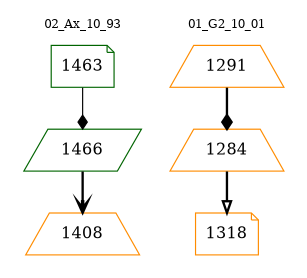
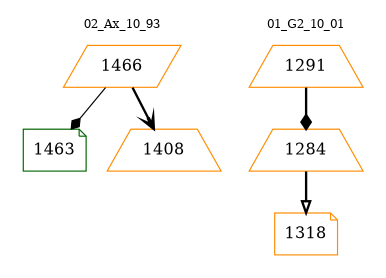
(83, 101) -> (93, 103)
(83, 150) -> (122, 66)
